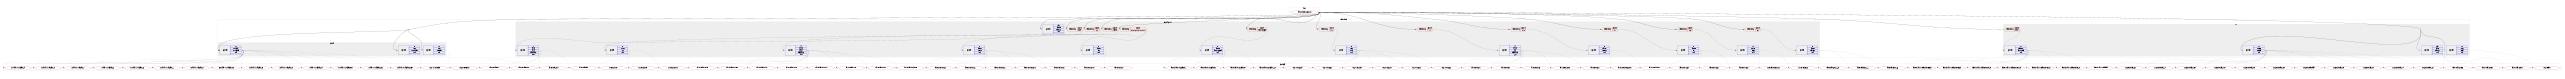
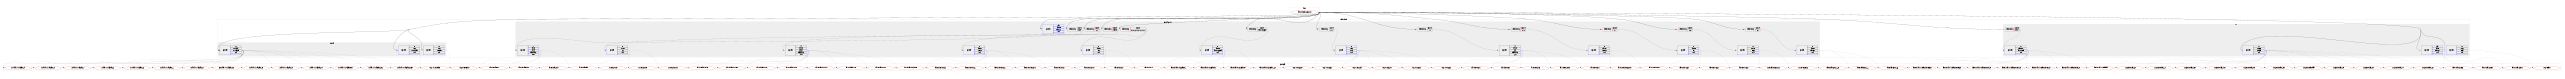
none -> (1149, 68)
